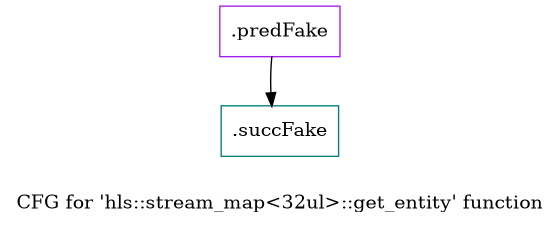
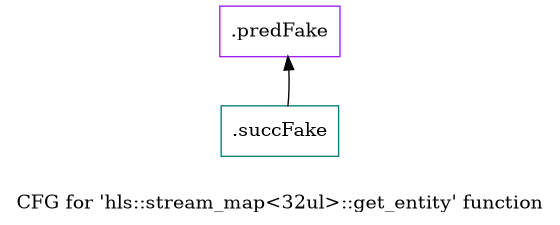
(271, 74) -> (289, 88)
